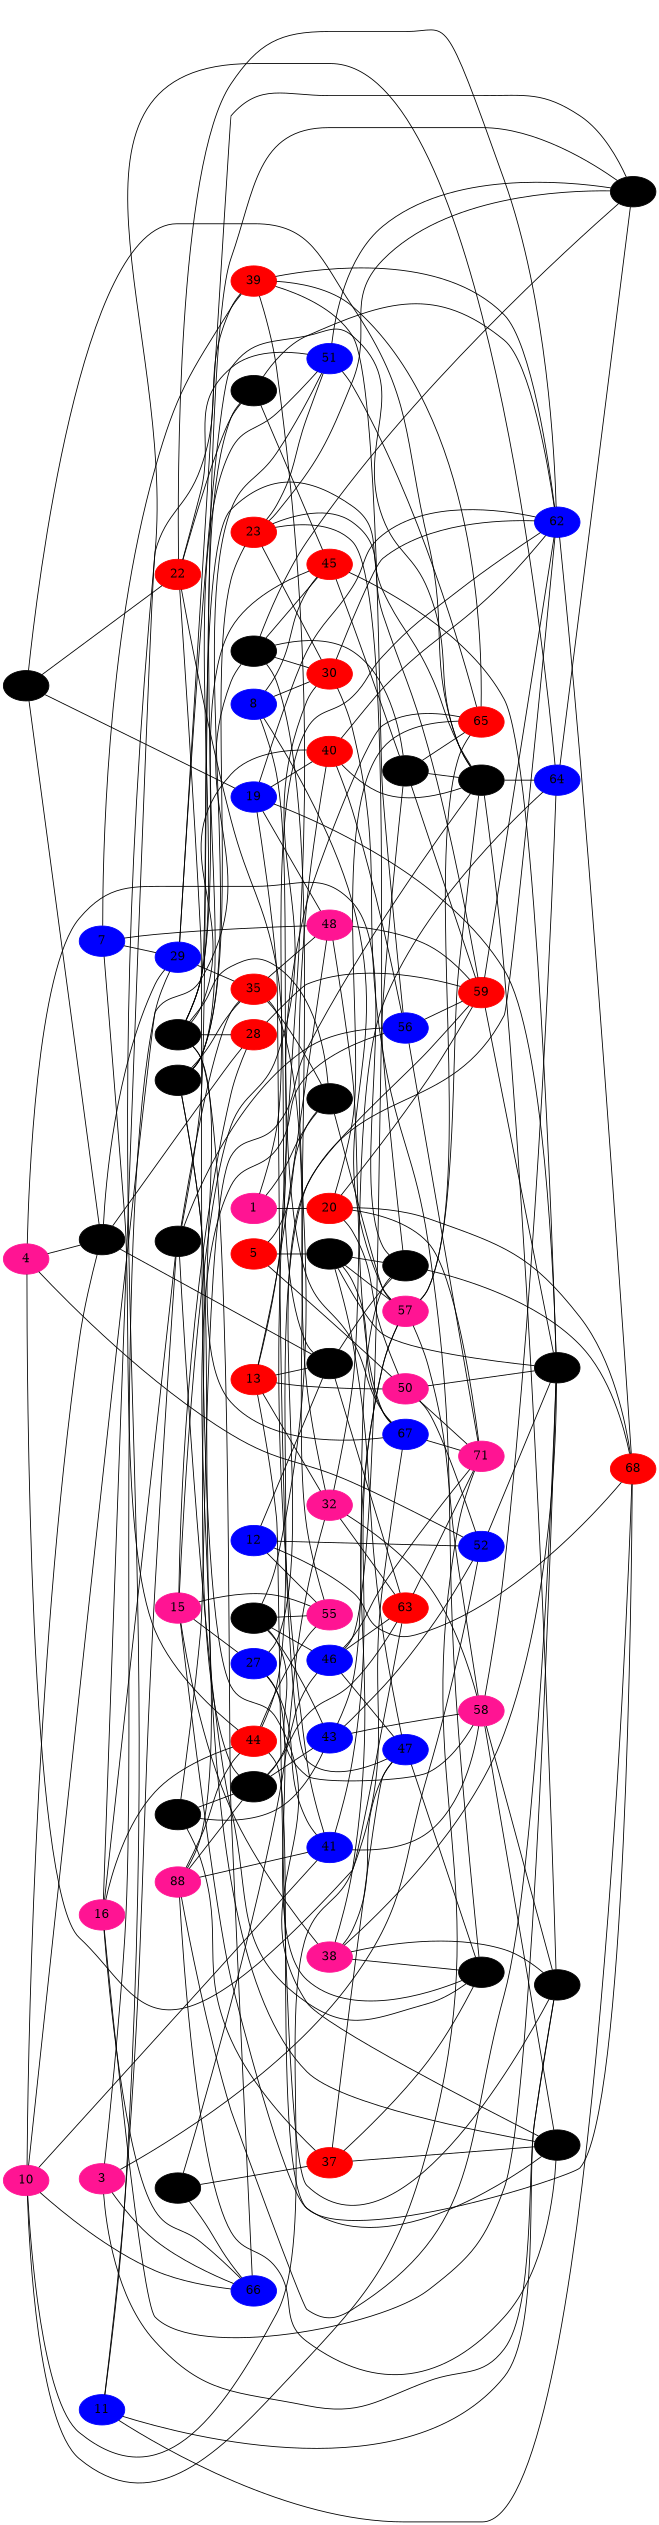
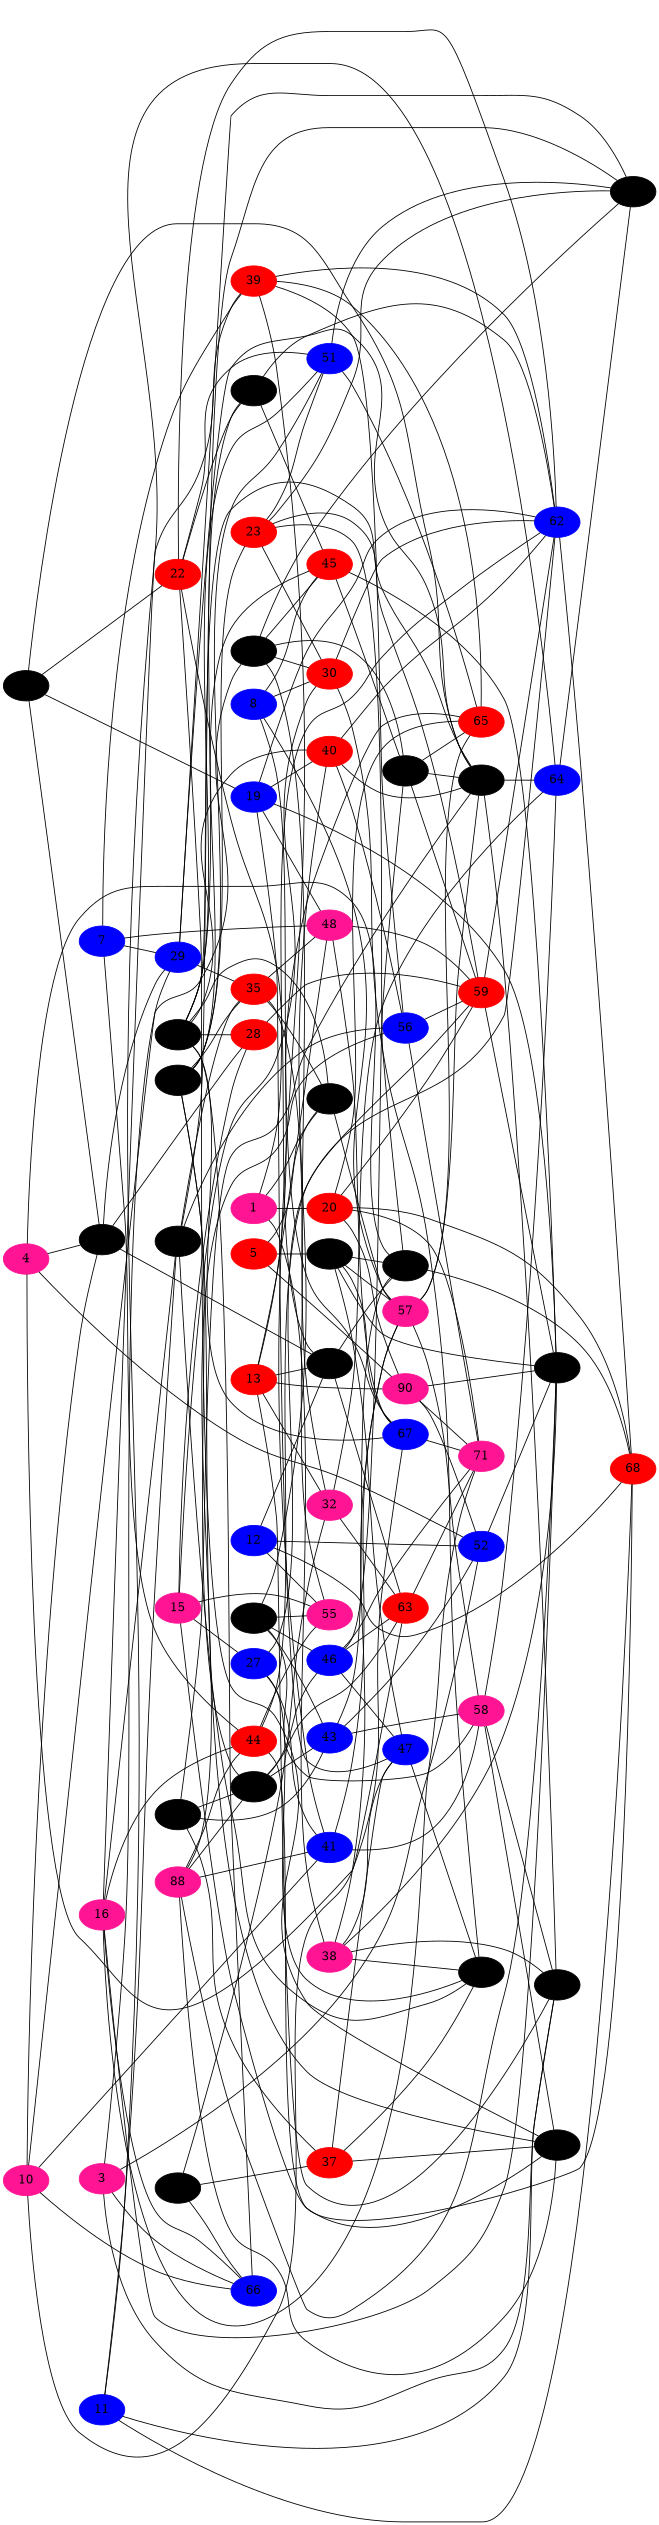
(406, 1389) -> (406, 1389)
(432, 1591) -> none
(243, 1834) -> (304, 1580)
(411, 2202) -> (381, 2147)
